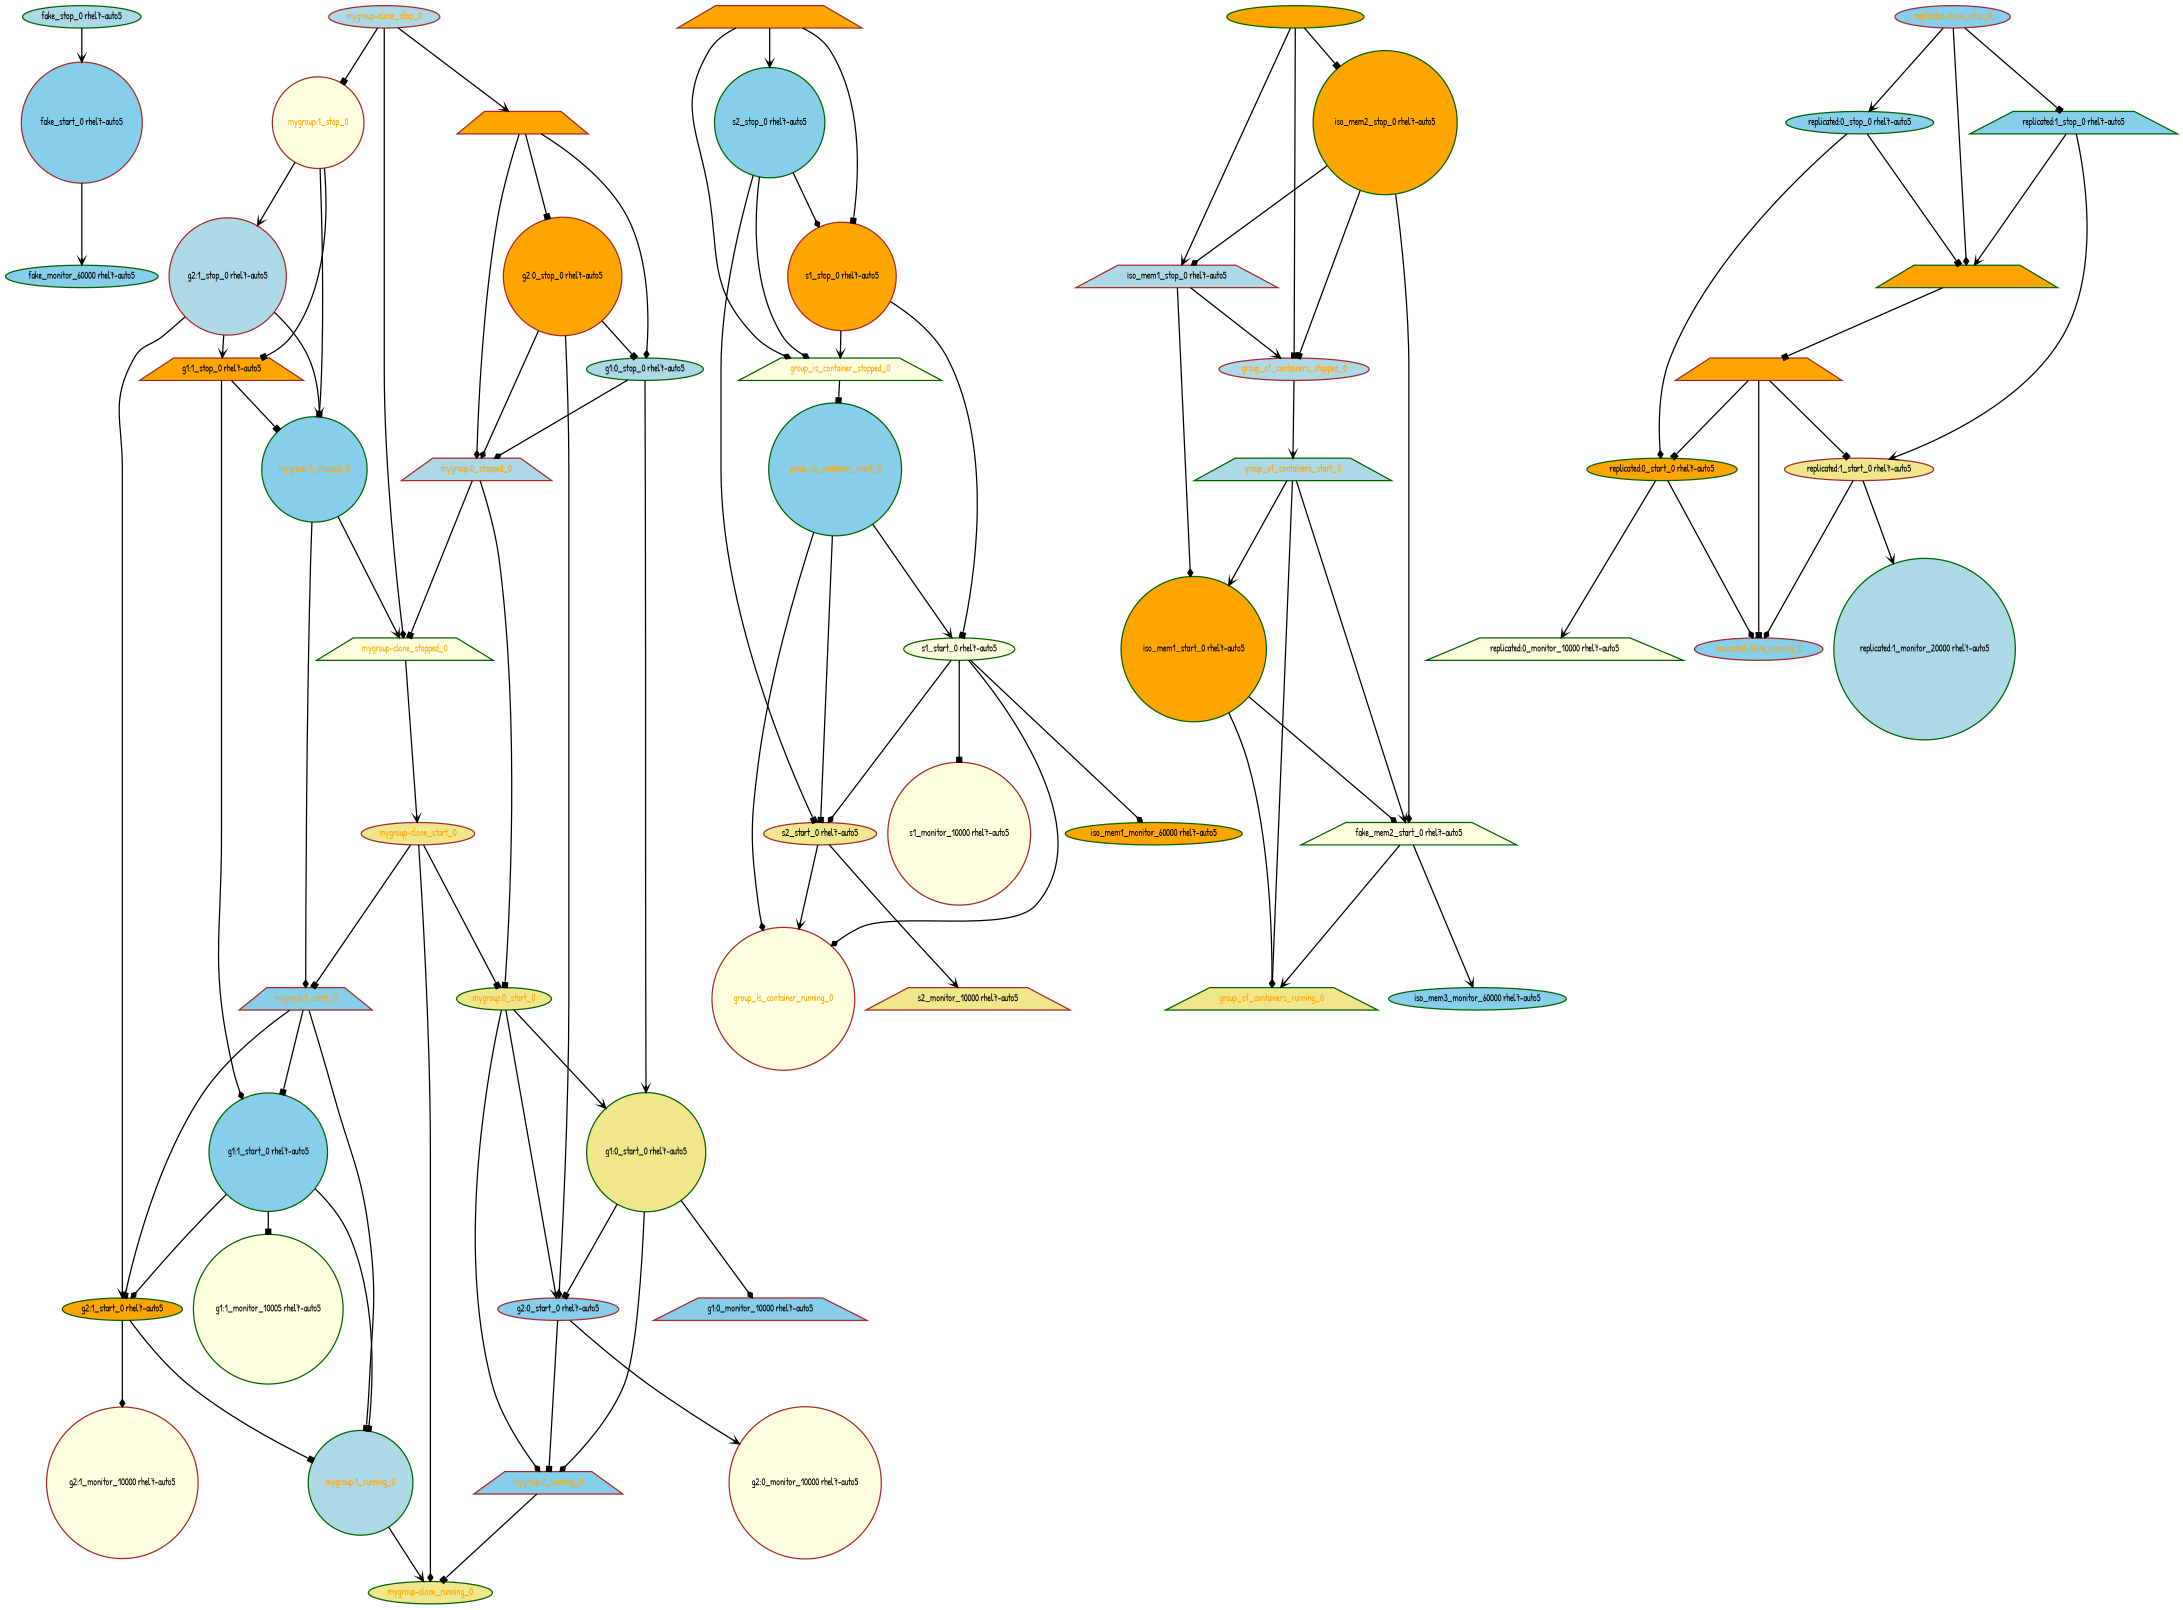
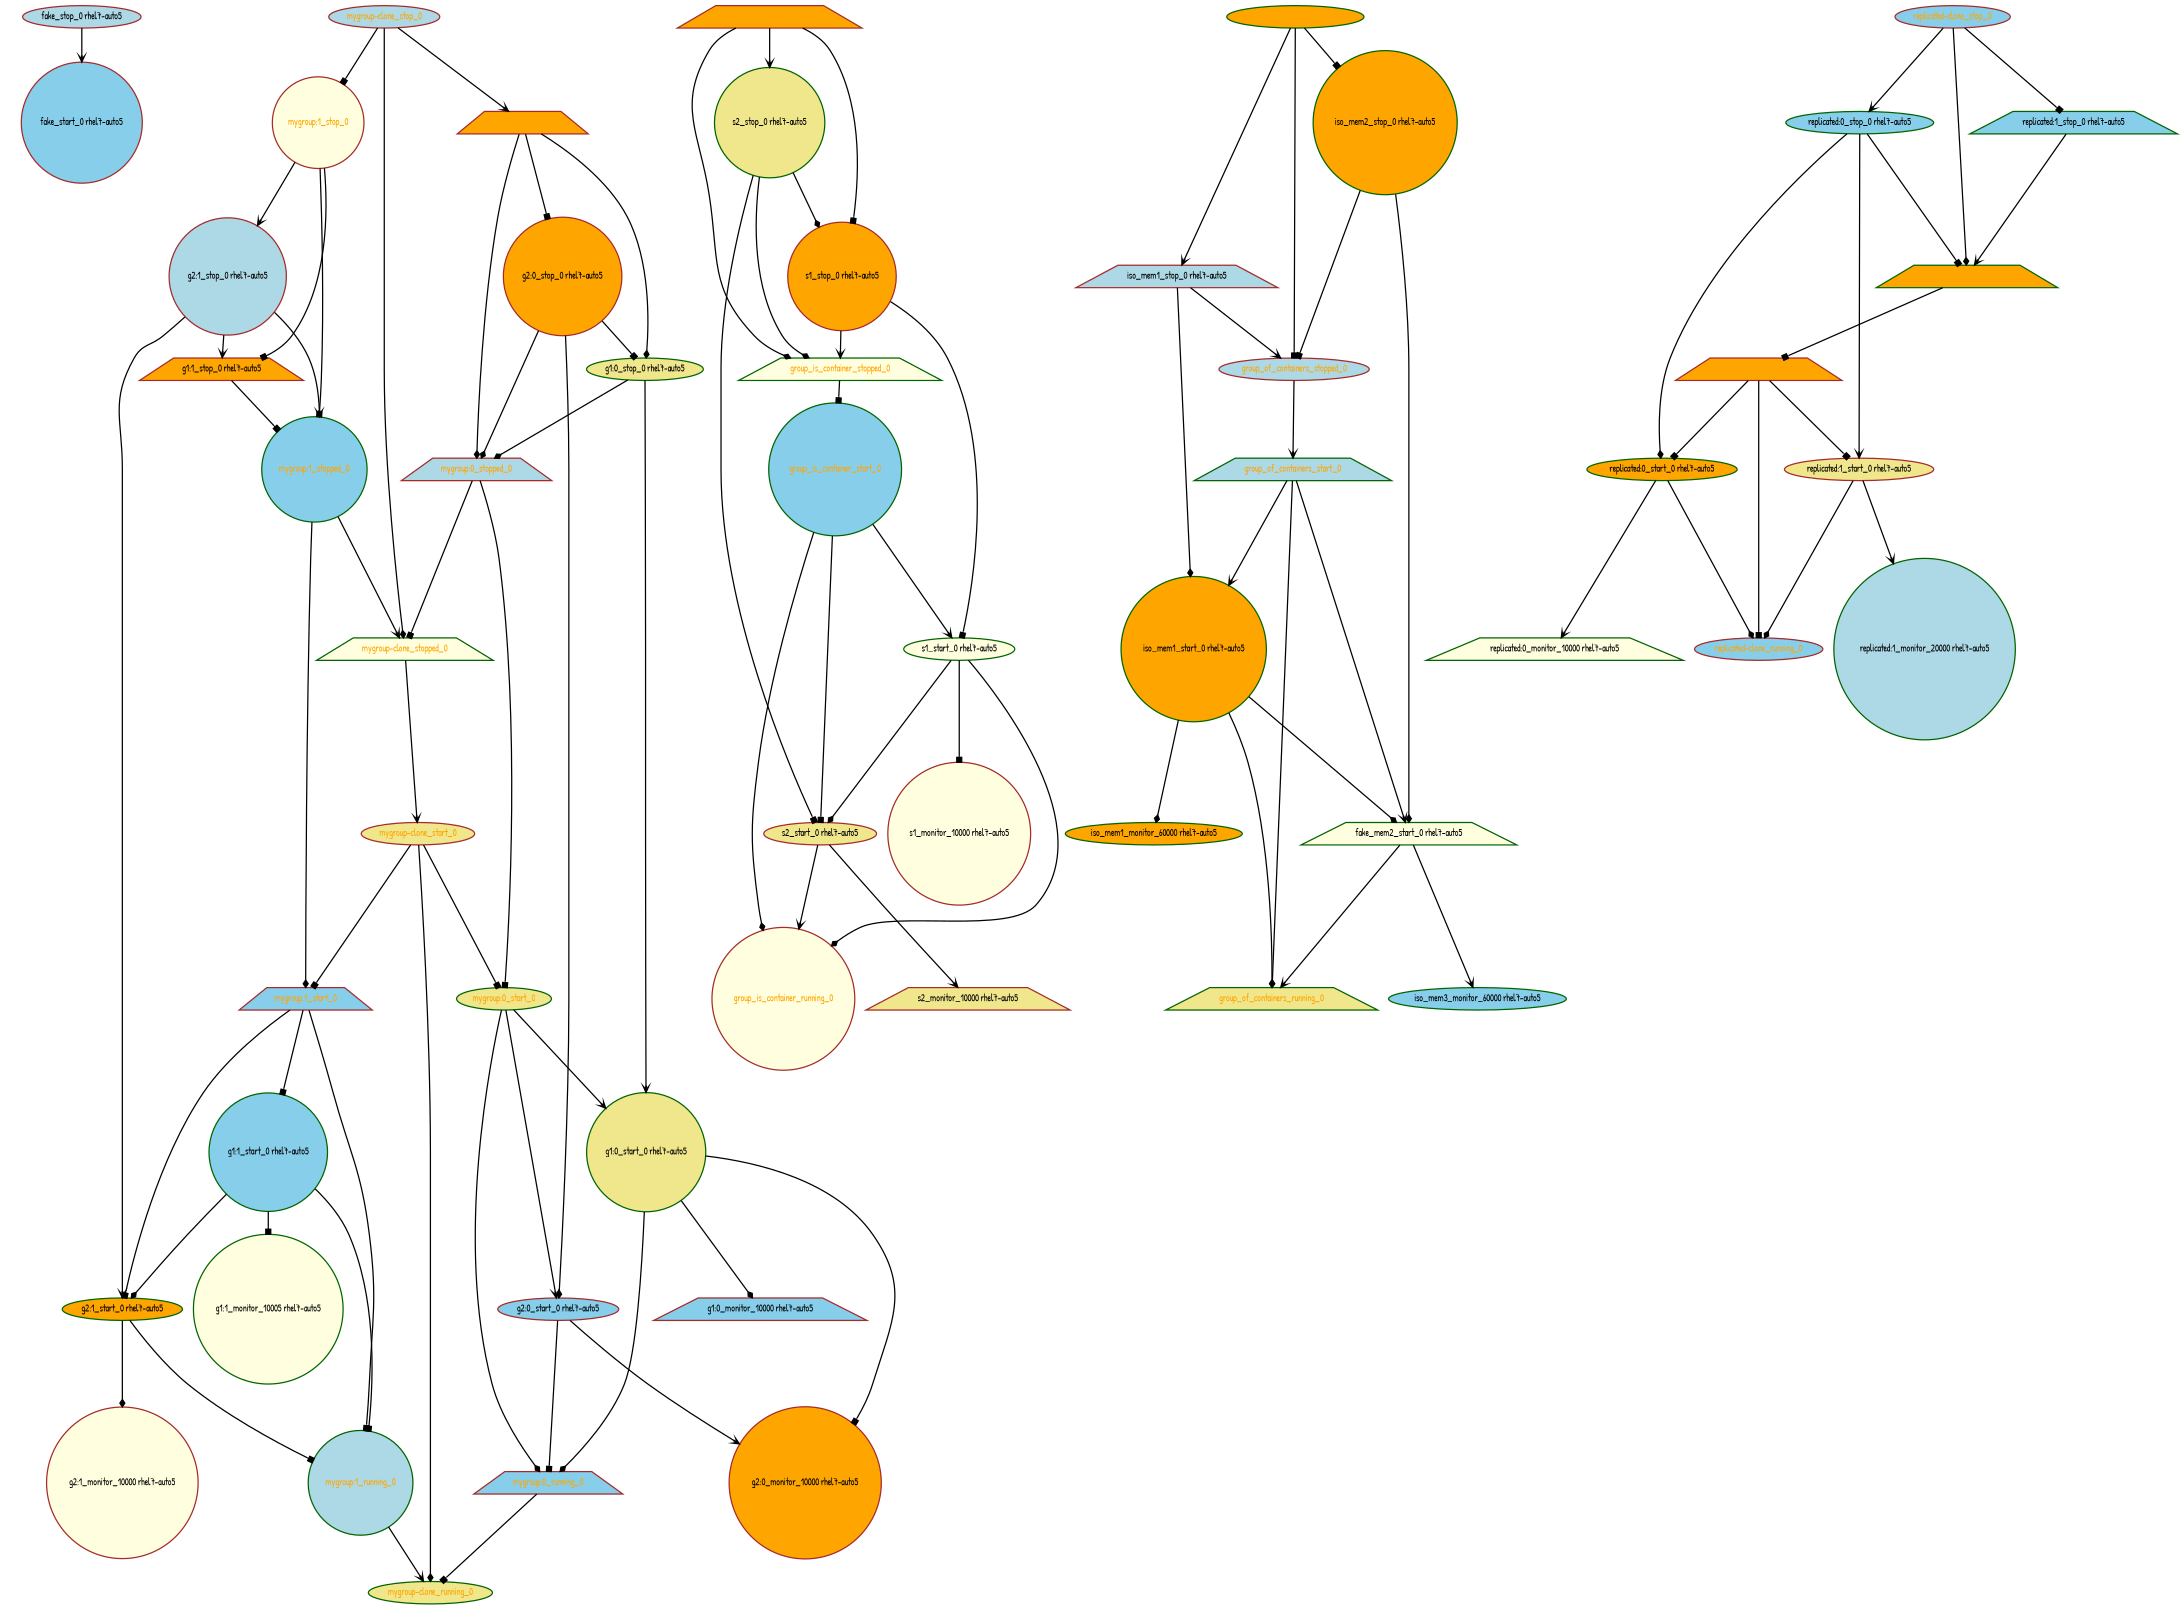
(82, 17) -> (82, 17)
(770, 123) -> (770, 123)
(1262, 213) -> none
(82, 276) -> none
(2062, 338) -> (1859, 293)
(645, 369) -> (645, 369)
(222, 737) -> none
(1054, 739) -> (1168, 768)
(592, 1248) -> (874, 1237)
(805, 1483) -> (805, 1483)
